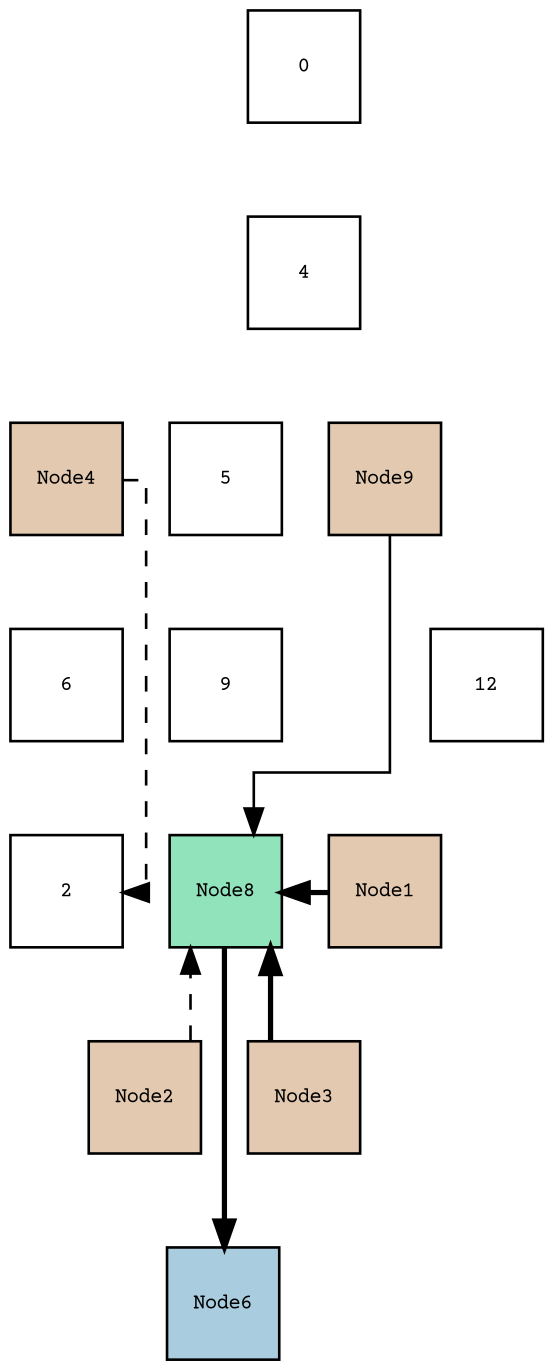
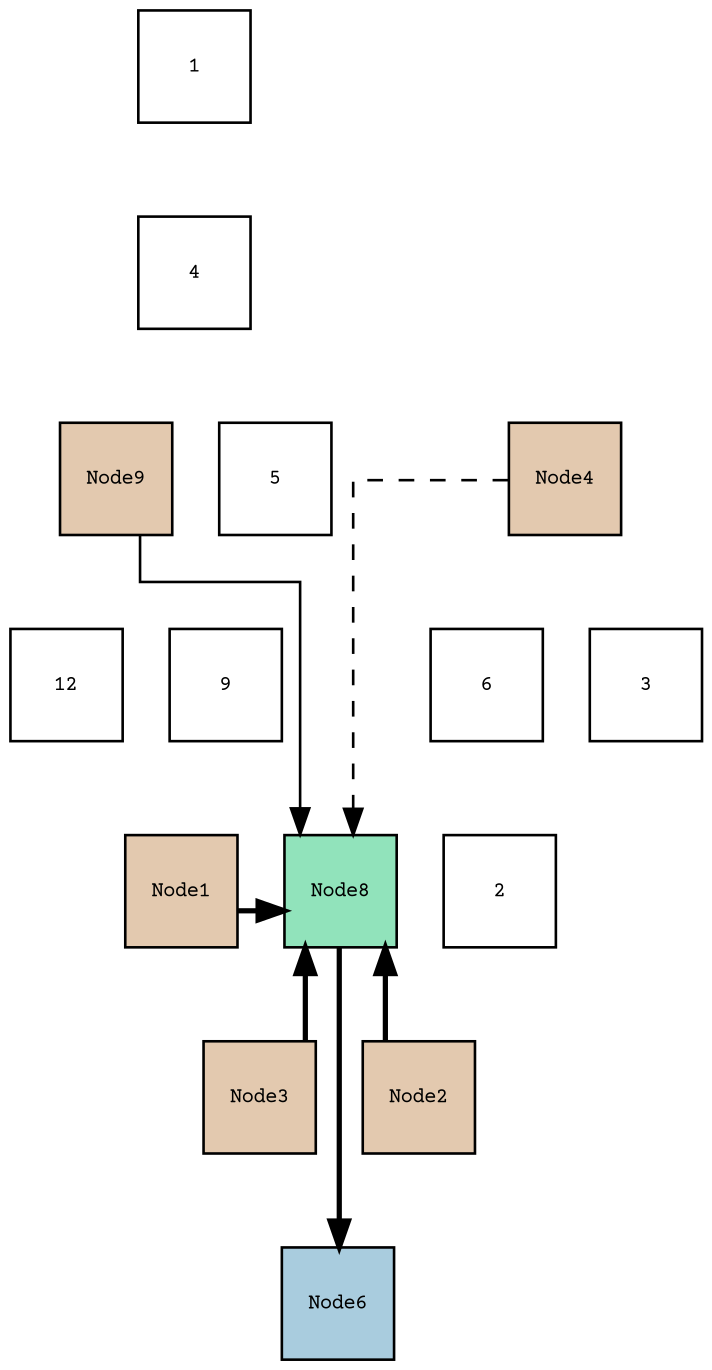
(304, 67) -> (194, 67)
(146, 676) -> (353, 567)
none -> (646, 685)
(191, 1007) -> (385, 1007)
